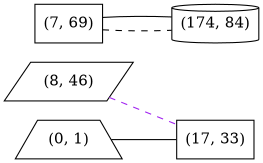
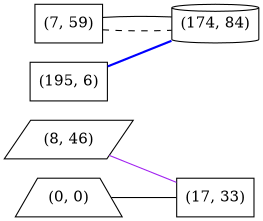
(69, 24) -> (69, 24)
none -> (69, 82)
(143, 111) -> (143, 169)
(69, 140) -> (69, 198)
